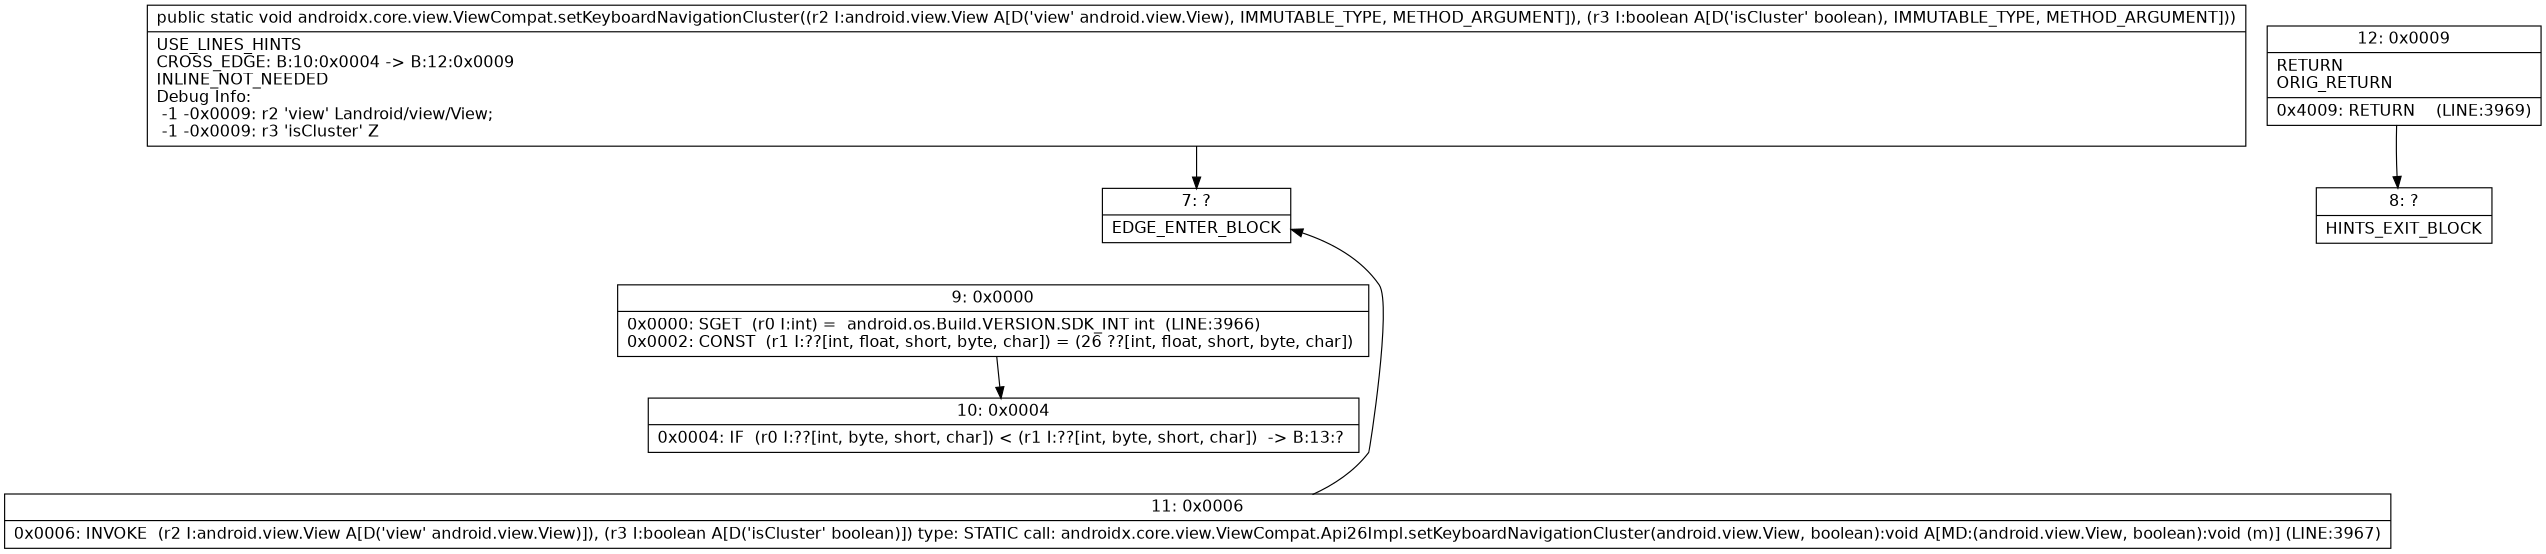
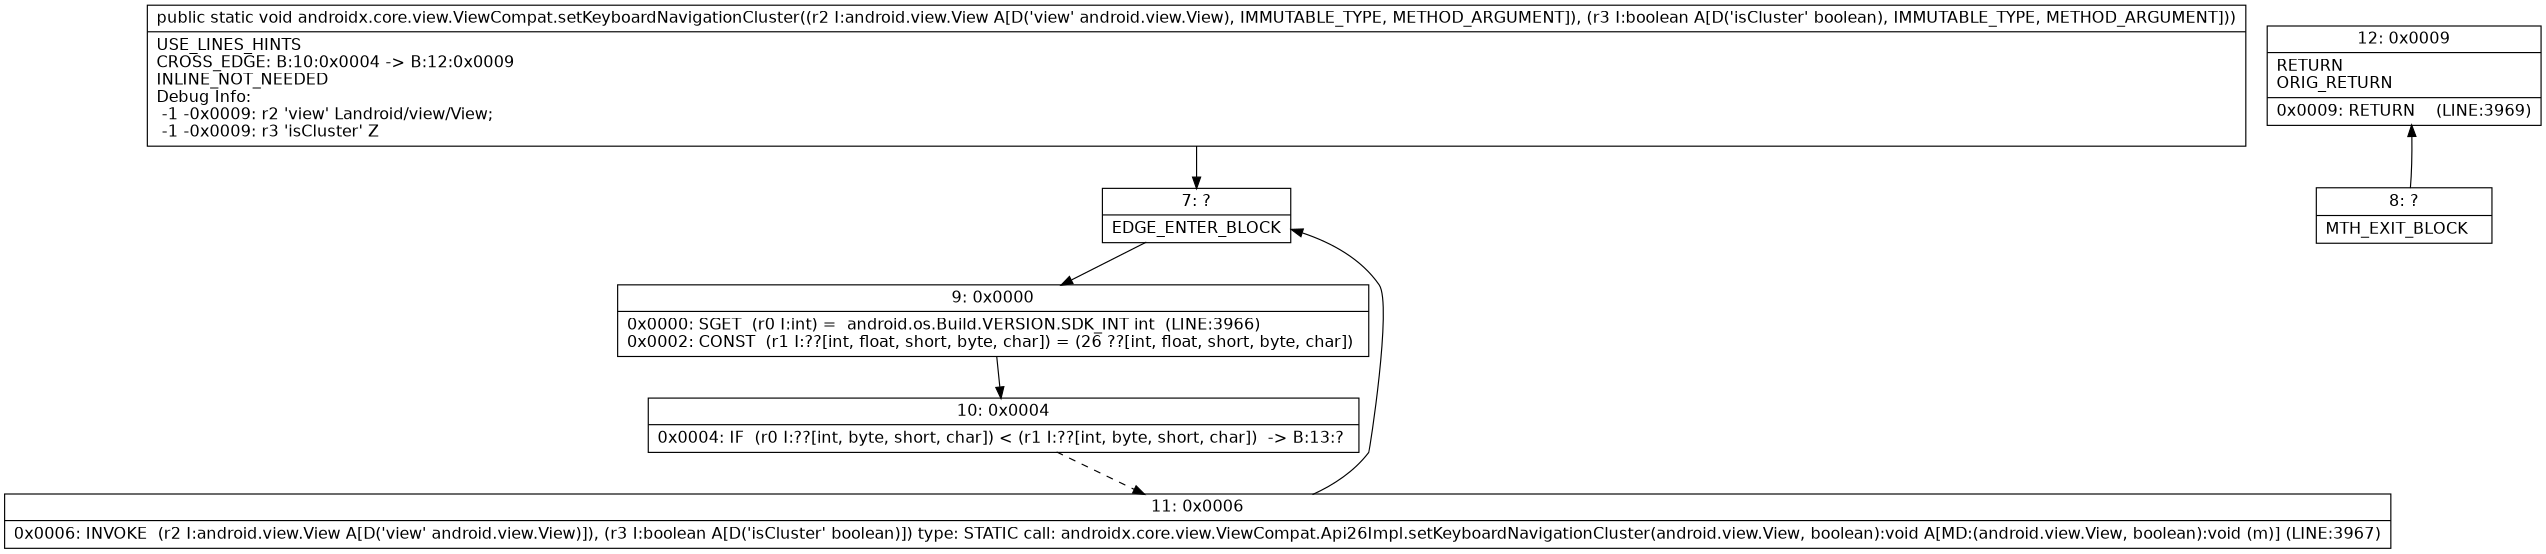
(2404, 111) -> (2404, 111)
(2396, 151) -> (2412, 162)
(2404, 229) -> (2397, 229)
none -> (1109, 261)
none -> (1095, 471)
